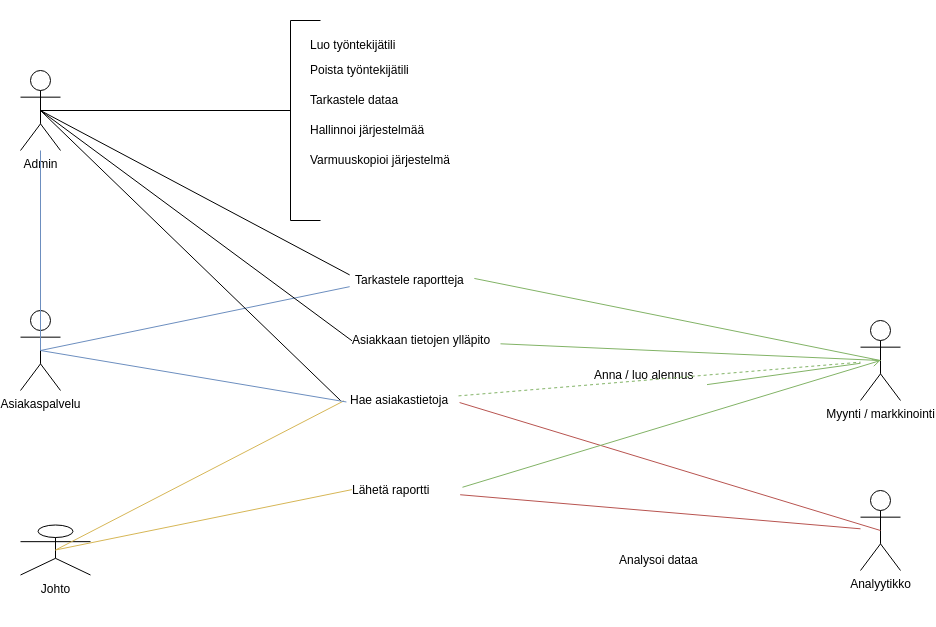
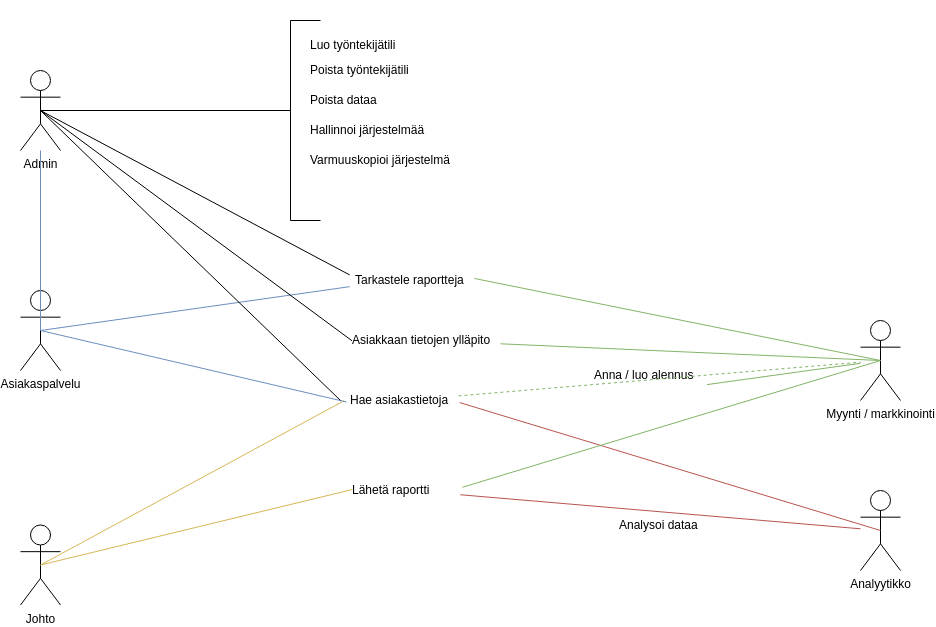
(361, 101) -> (348, 101)
(41, 351) -> (41, 331)
(875, 362) -> (875, 362)
(56, 550) -> (41, 565)
(663, 561) -> (663, 526)
